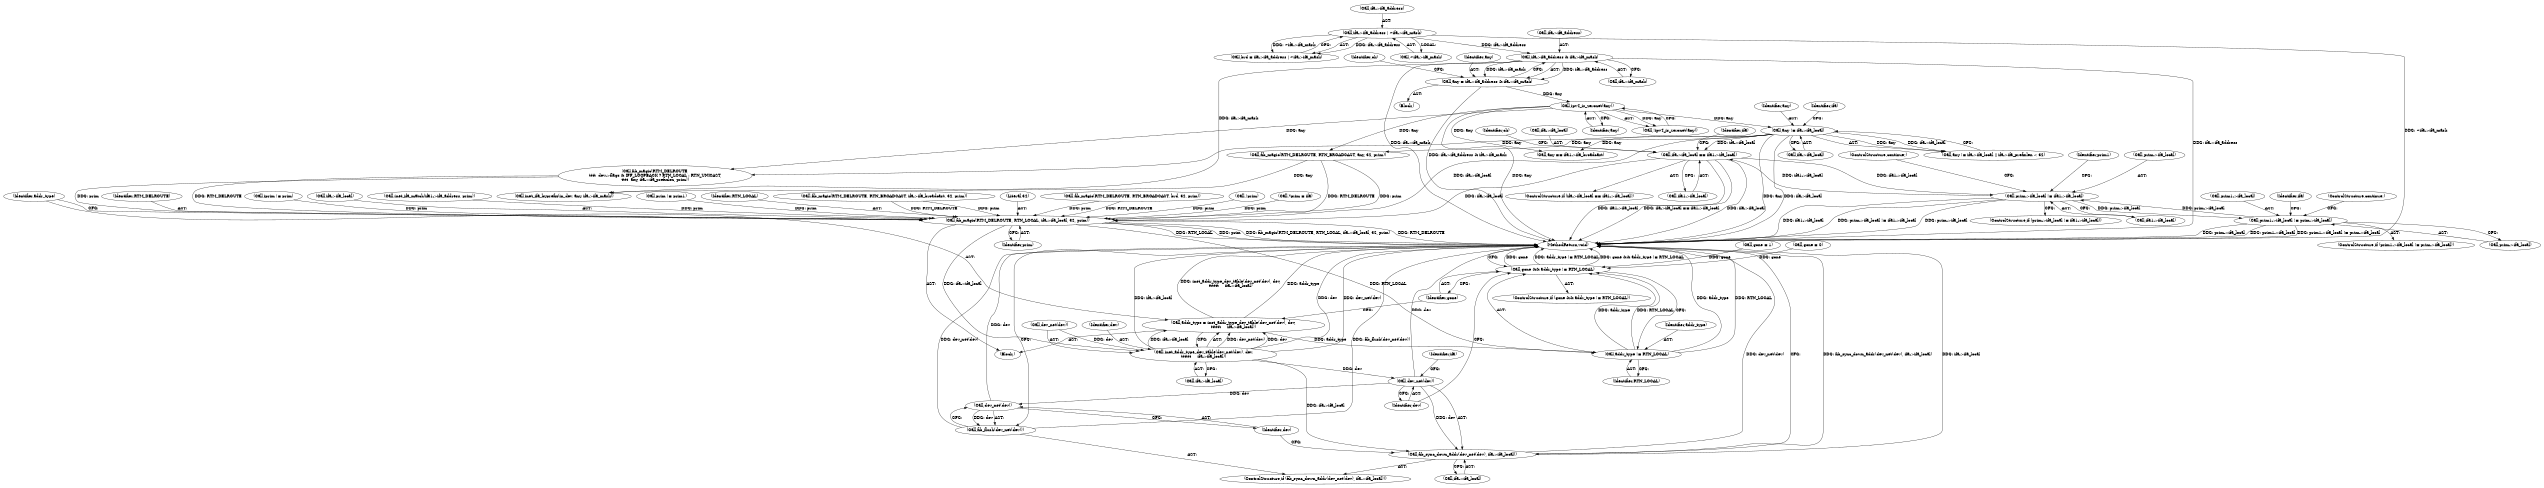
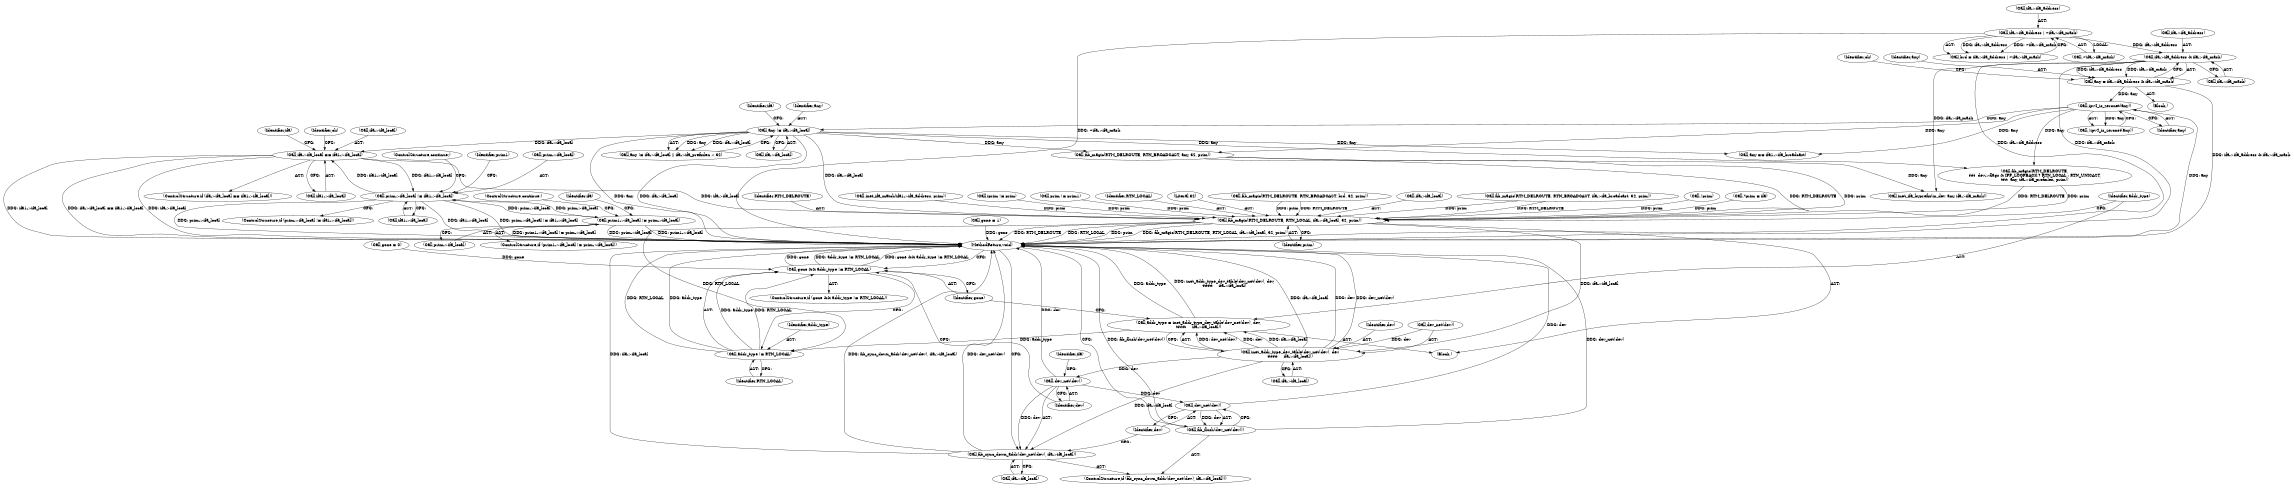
(2233, 196) -> none
(1674, 261) -> (985, 232)
